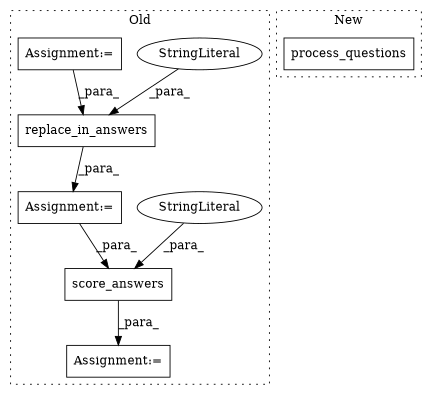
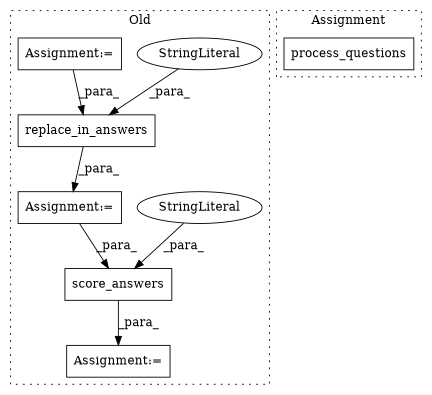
(349, 21) -> (349, 21)
